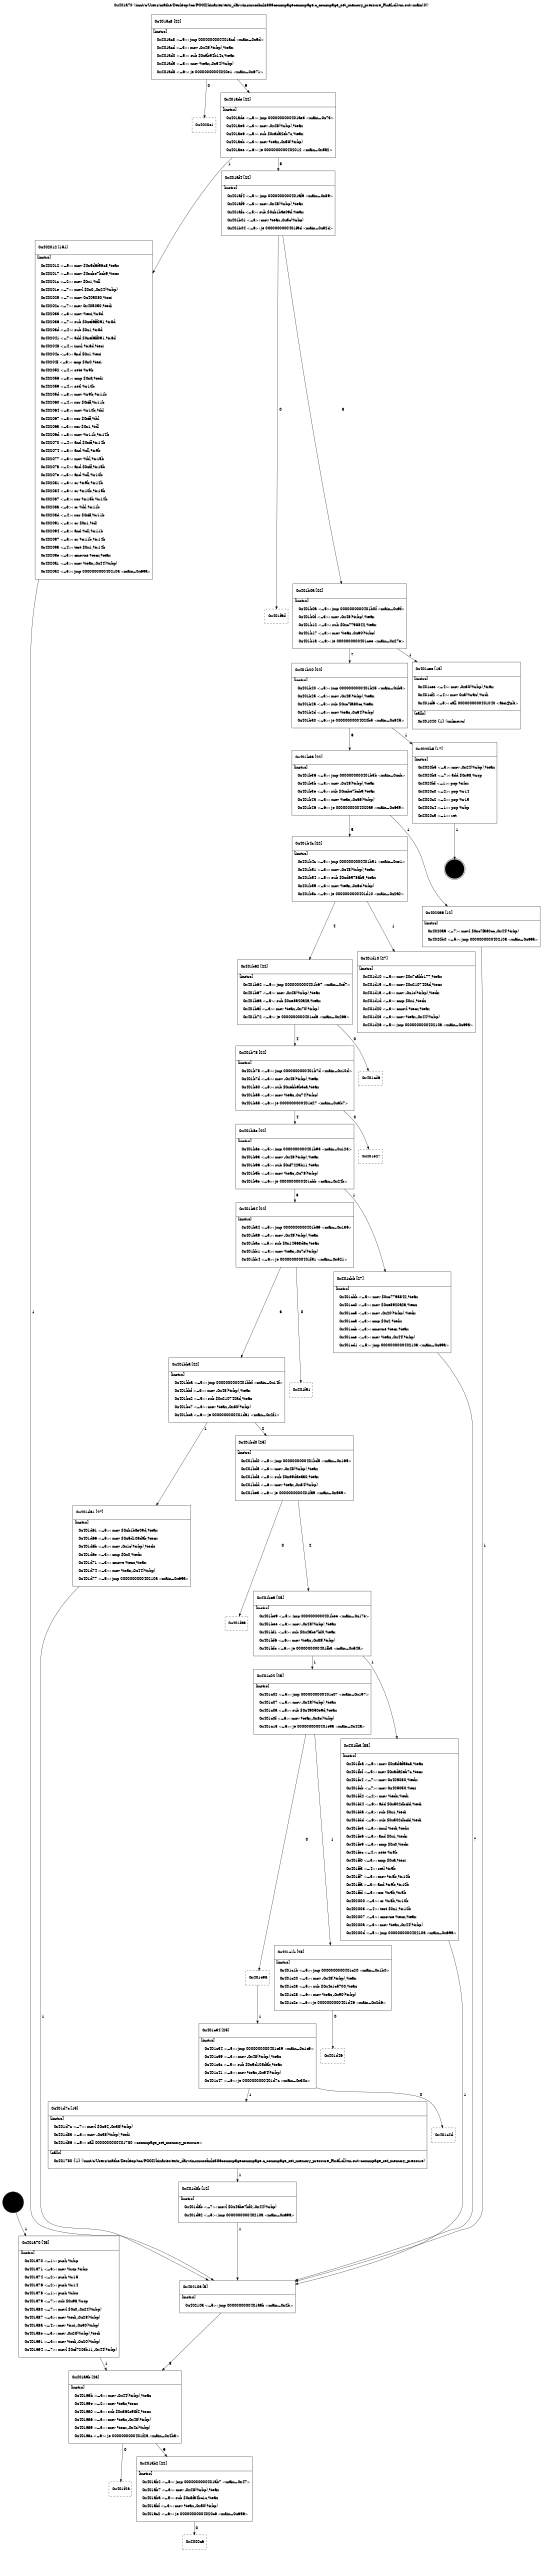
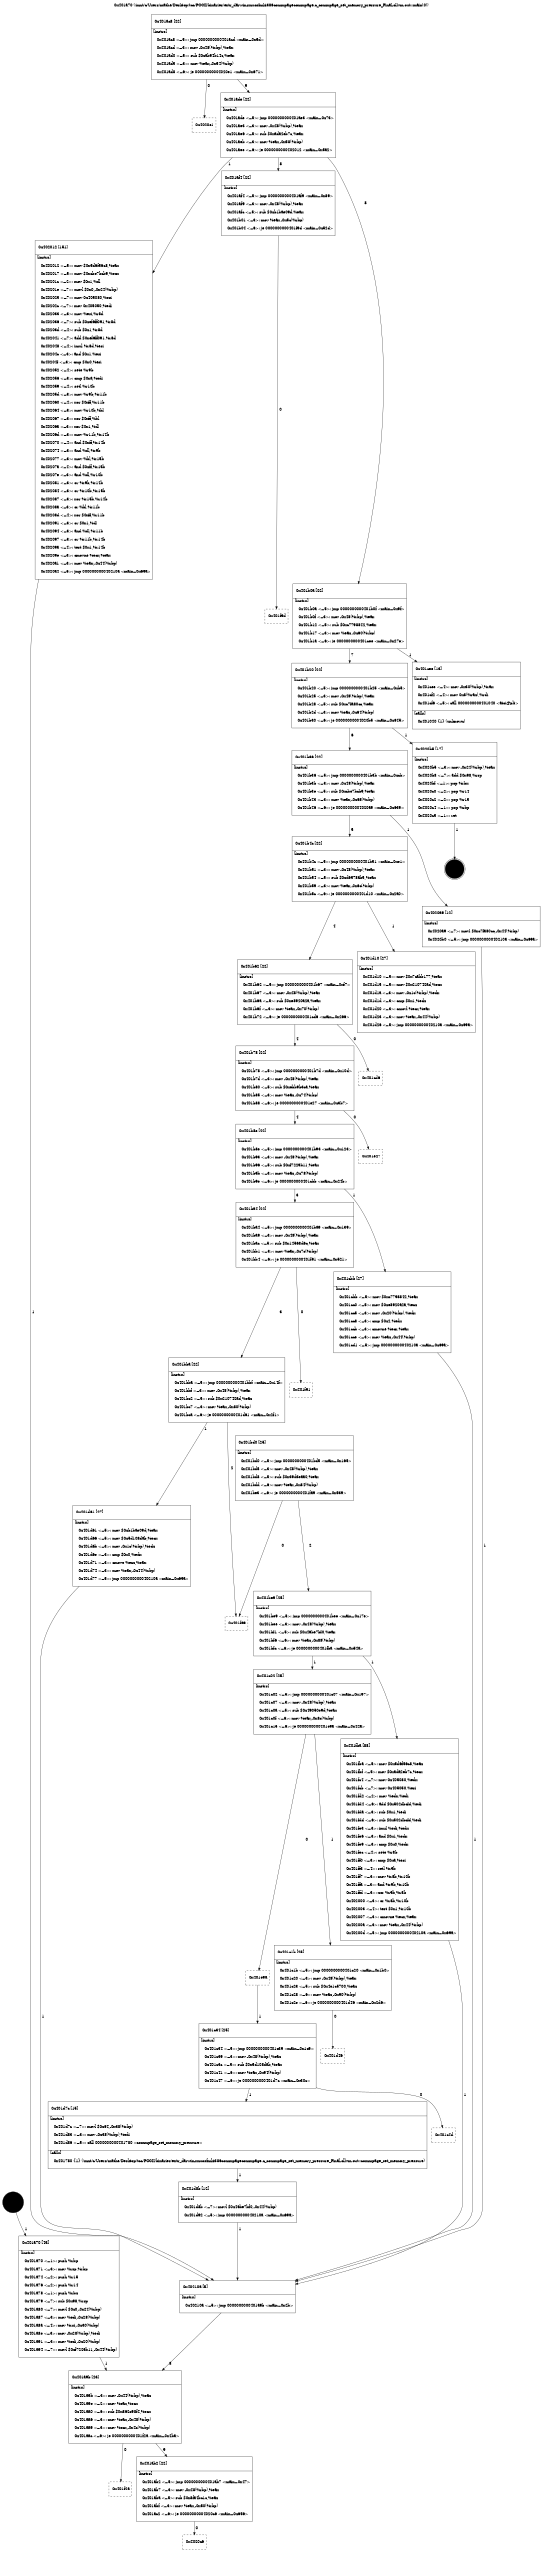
(309, 409) -> (383, 365)
(260, 1428) -> (230, 1518)
(474, 1840) -> (474, 1840)
